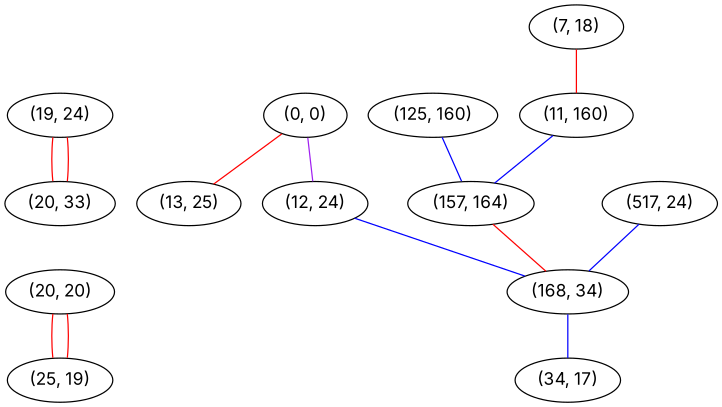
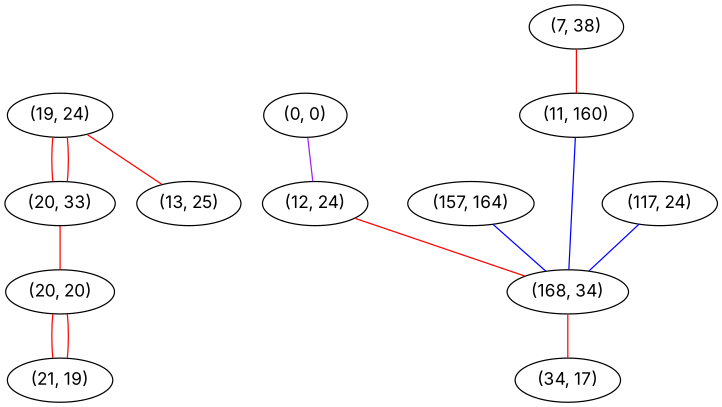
(576, 27) -> (576, 27)
(433, 115) -> none
(248, 159) -> (124, 159)
(524, 159) -> (572, 204)
(660, 204) -> (660, 204)
(440, 247) -> (440, 247)
none -> (60, 248)
(519, 248) -> (519, 248)
(568, 336) -> (568, 336)
(60, 380) -> (60, 380)
